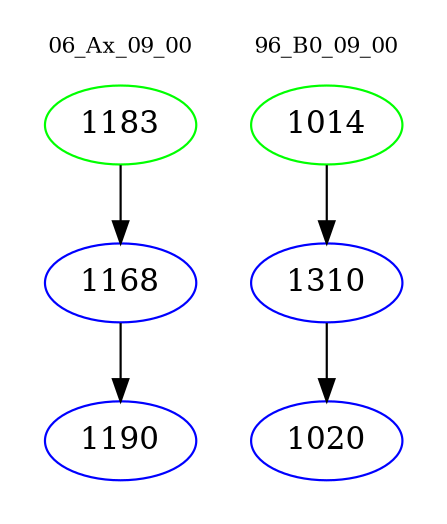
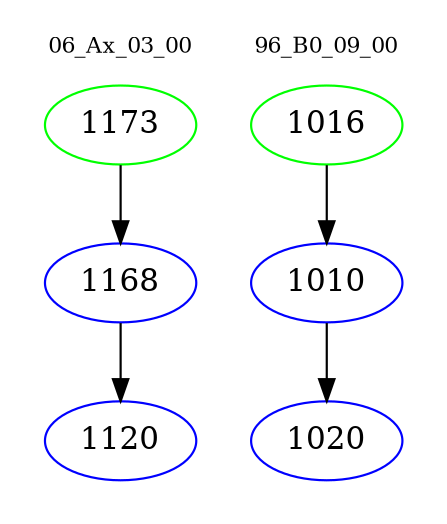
(121, 47) -> (121, 47)
(121, 125) -> (121, 125)
(327, 125) -> (327, 125)
(327, 283) -> (327, 283)
(121, 441) -> (121, 441)
